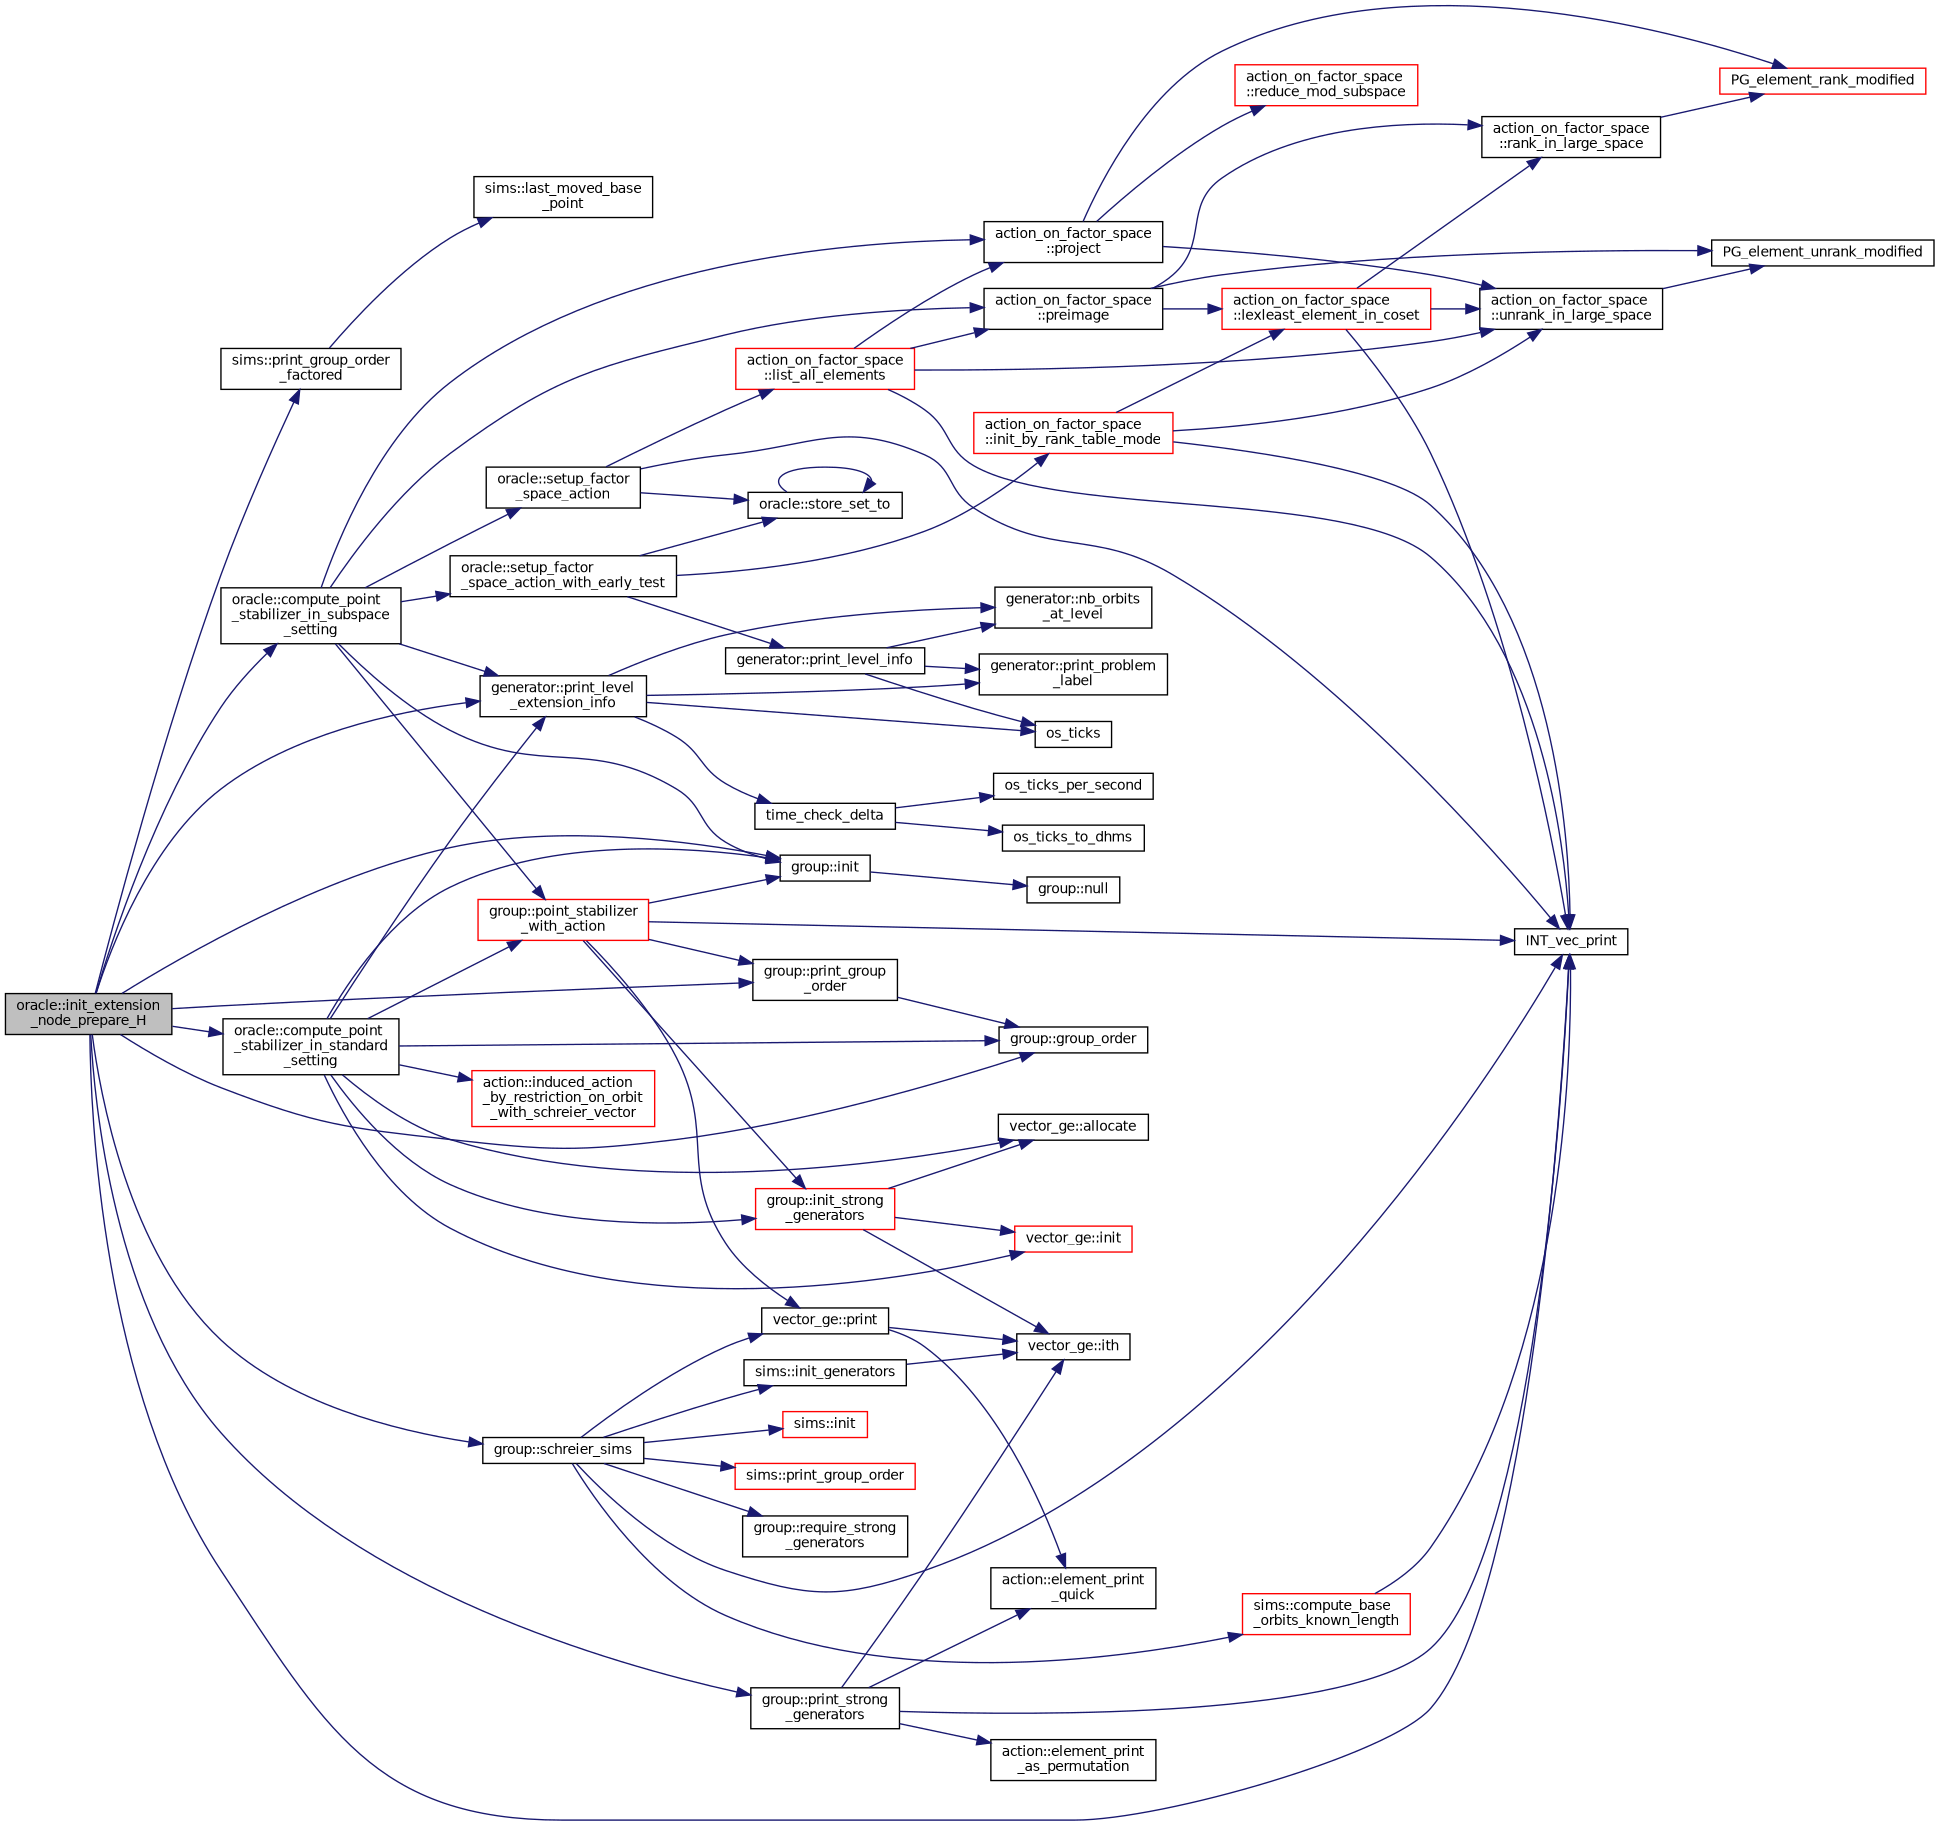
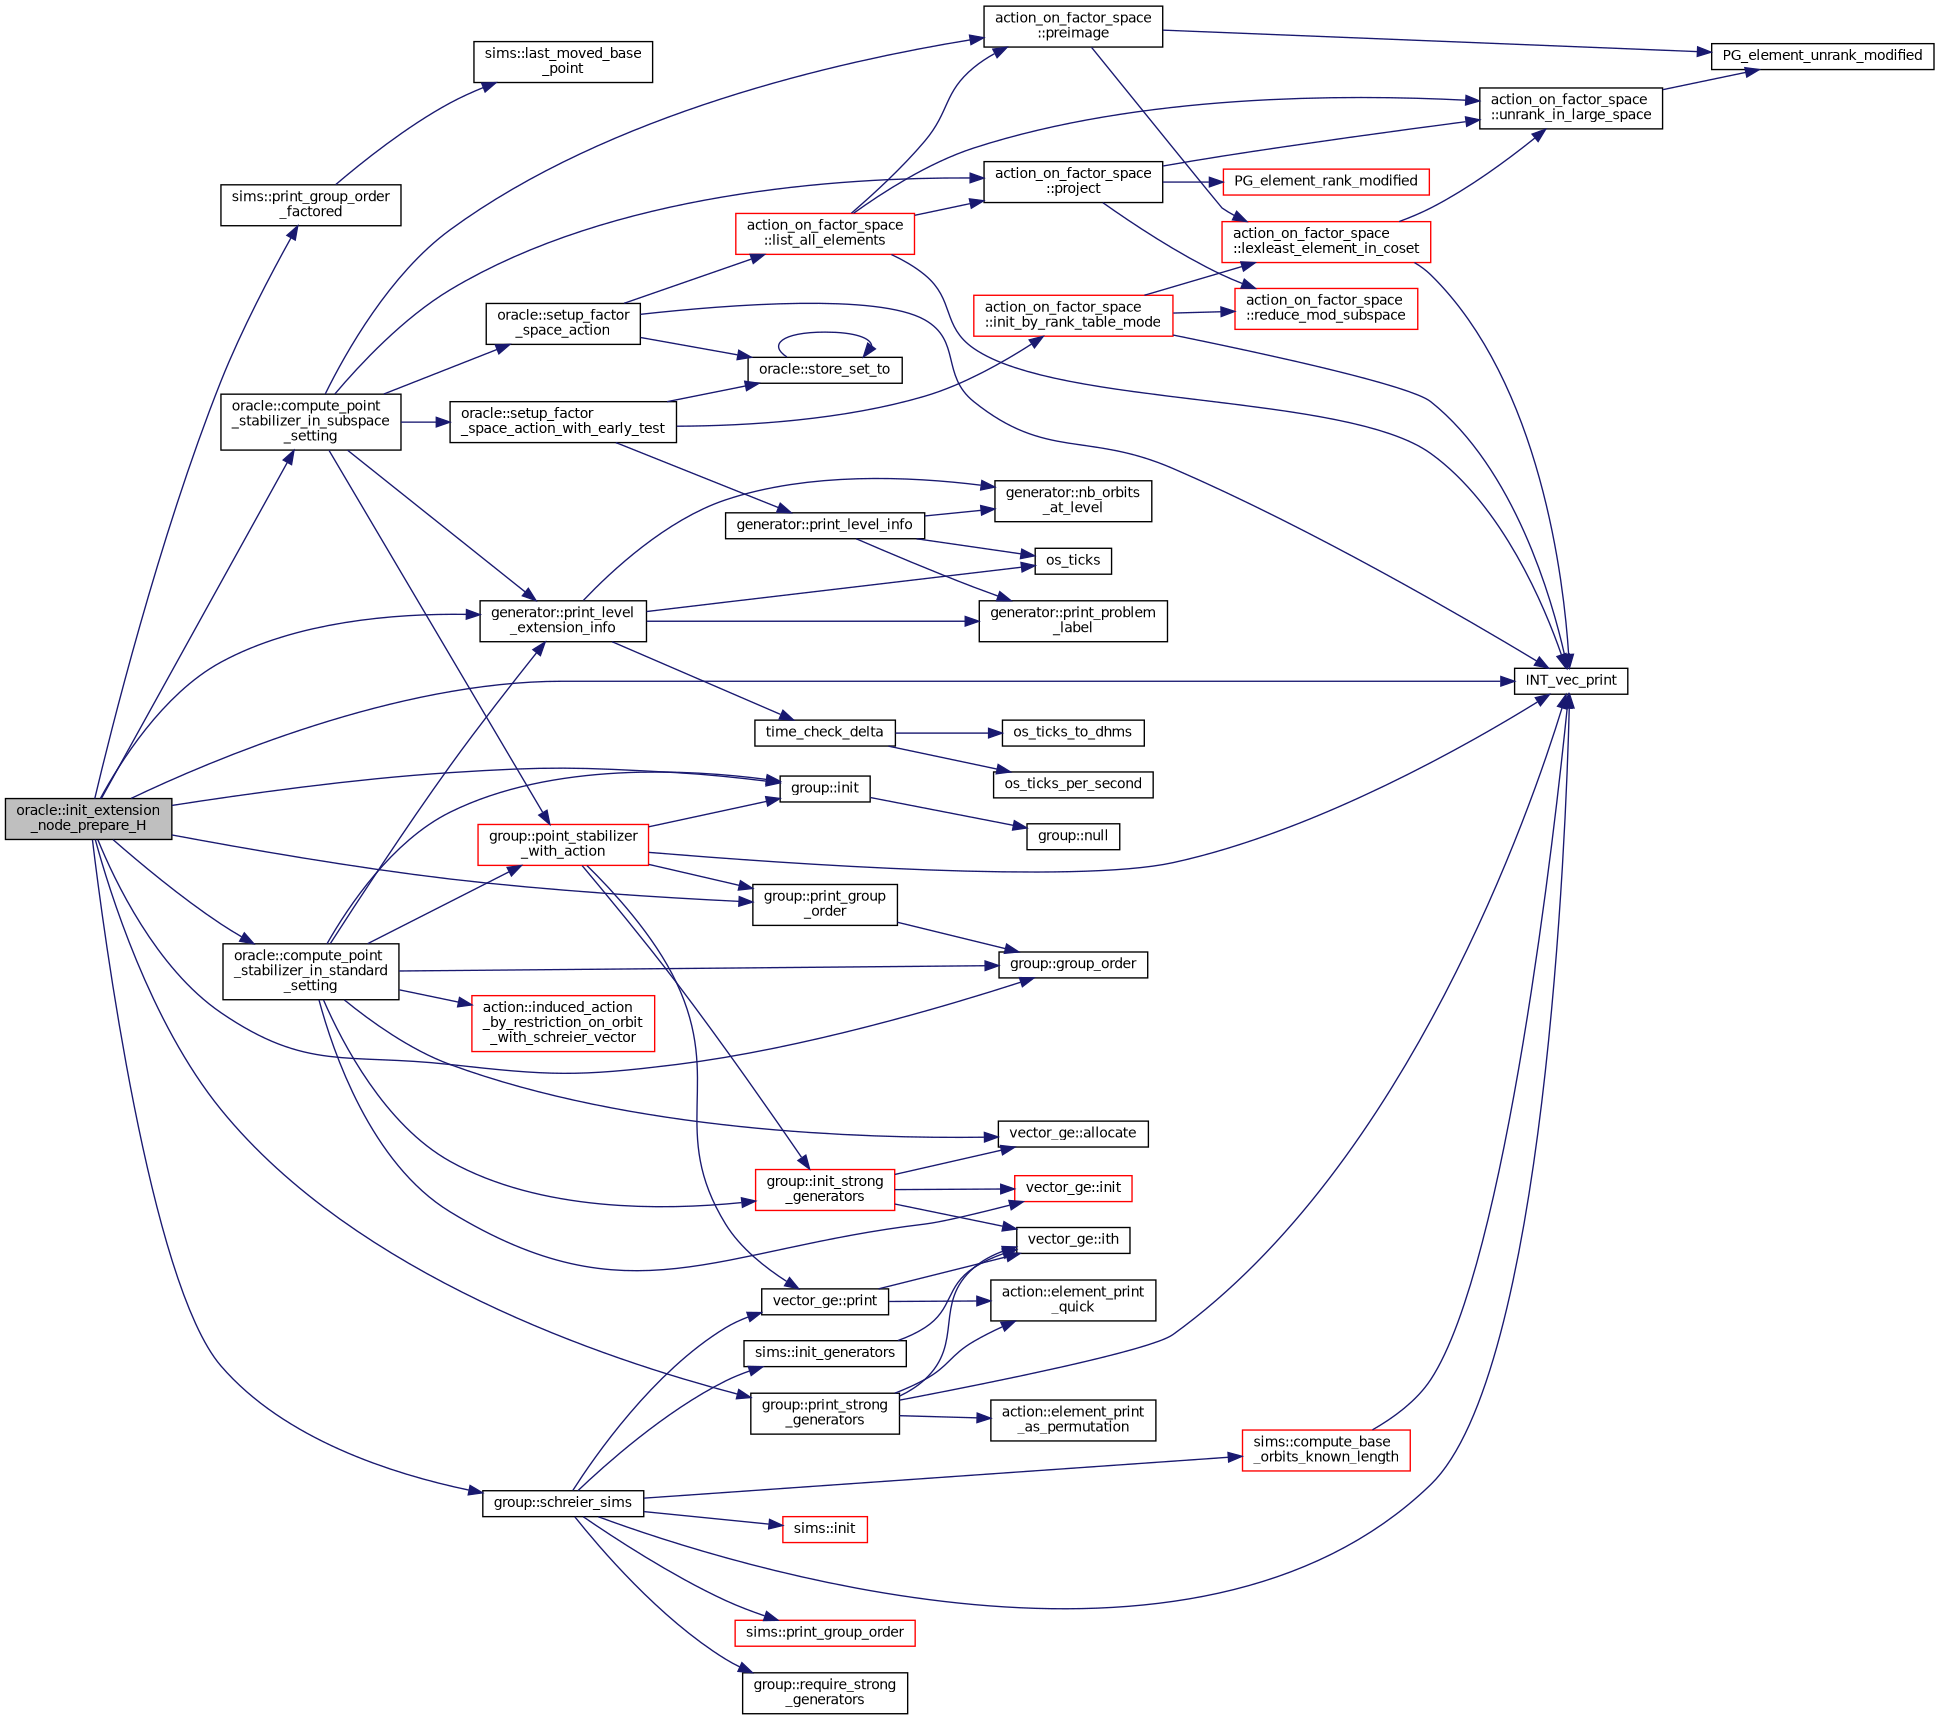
(1571, 137) -> none
(1358, 407) -> (1197, 312)
(552, 757) -> none
